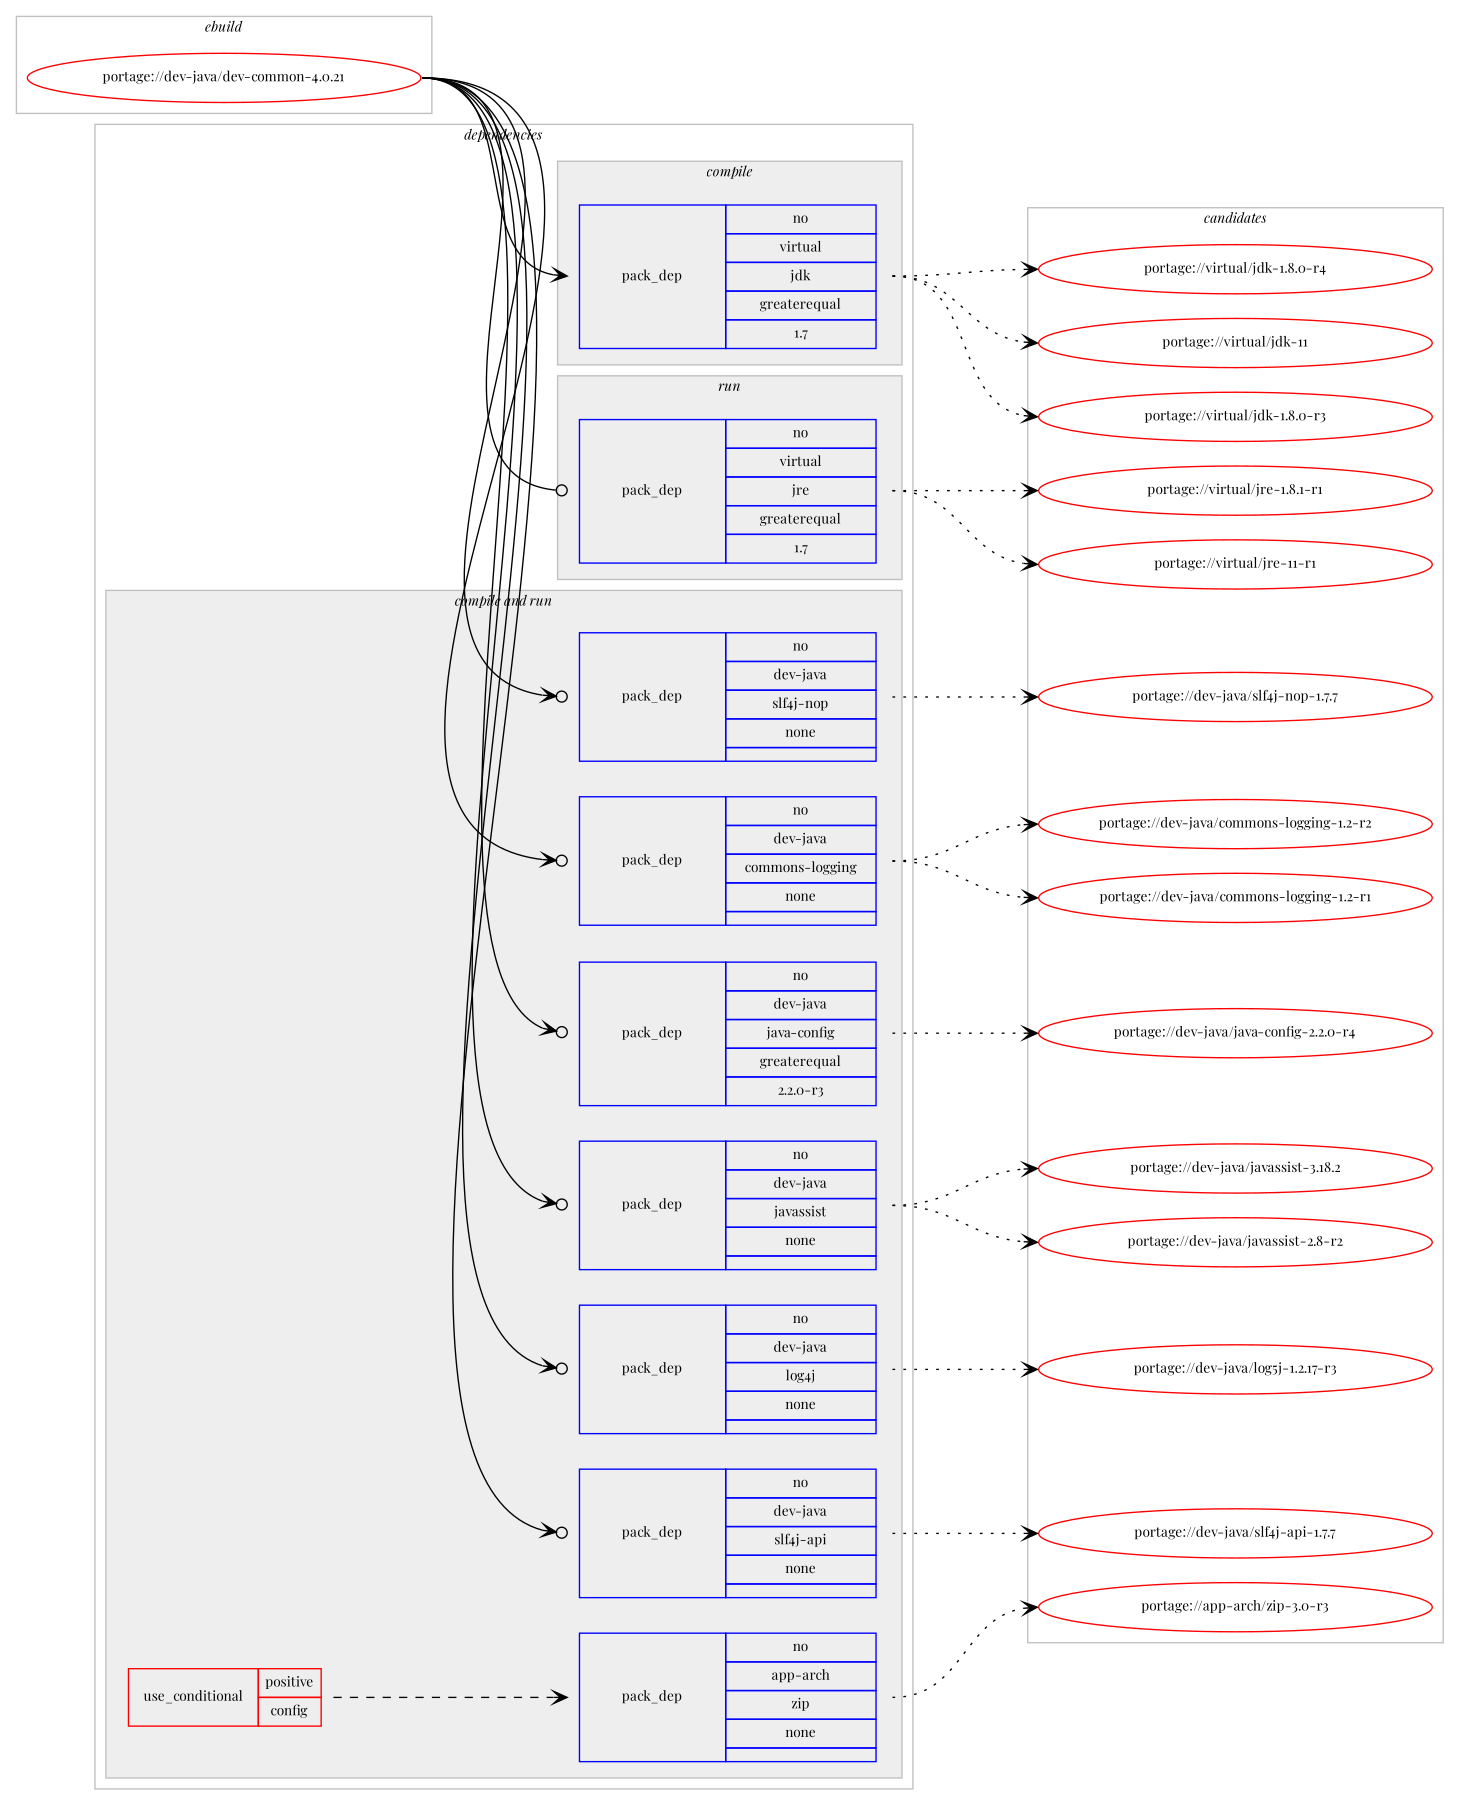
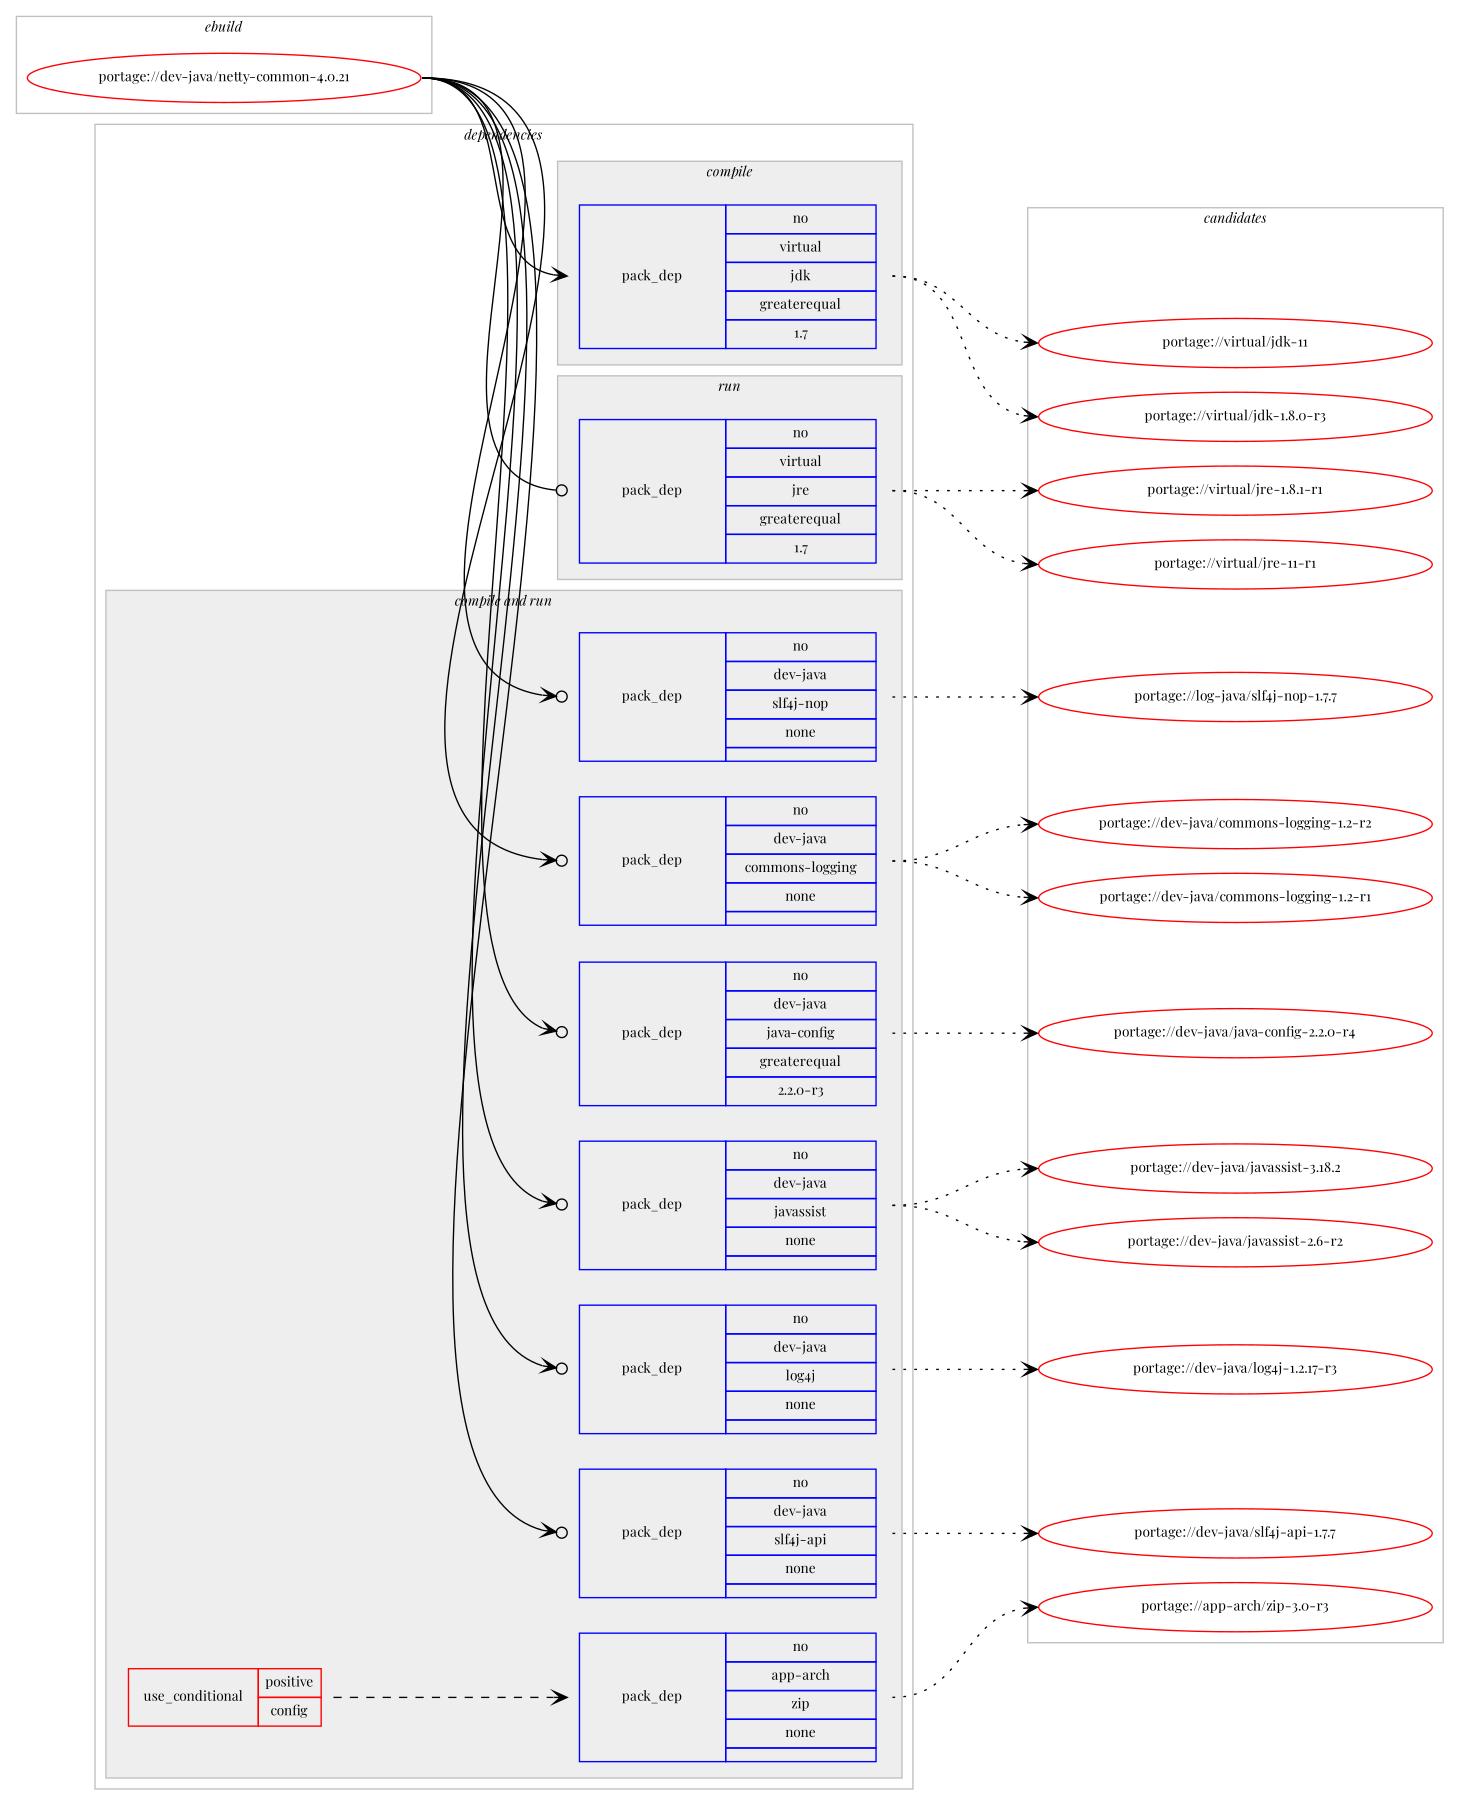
(224, 78) -> (224, 78)
(1235, 269) -> none
(1235, 697) -> (1235, 697)
(1235, 1242) -> (1235, 1242)
(1235, 1369) -> (1235, 1369)
